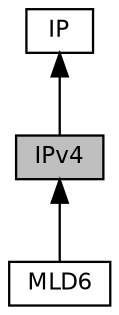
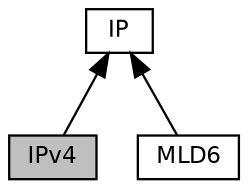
(60, 232) -> (160, 105)
